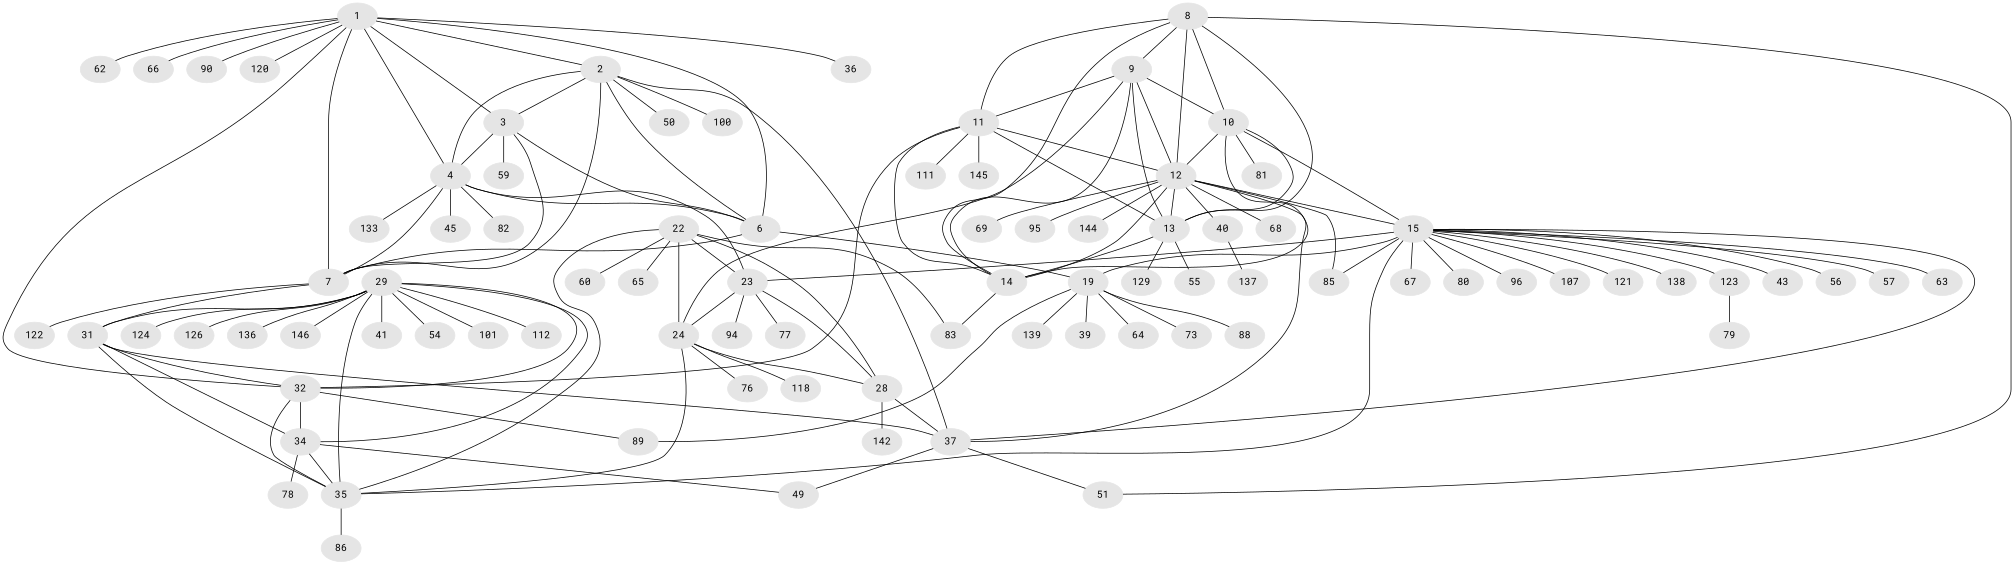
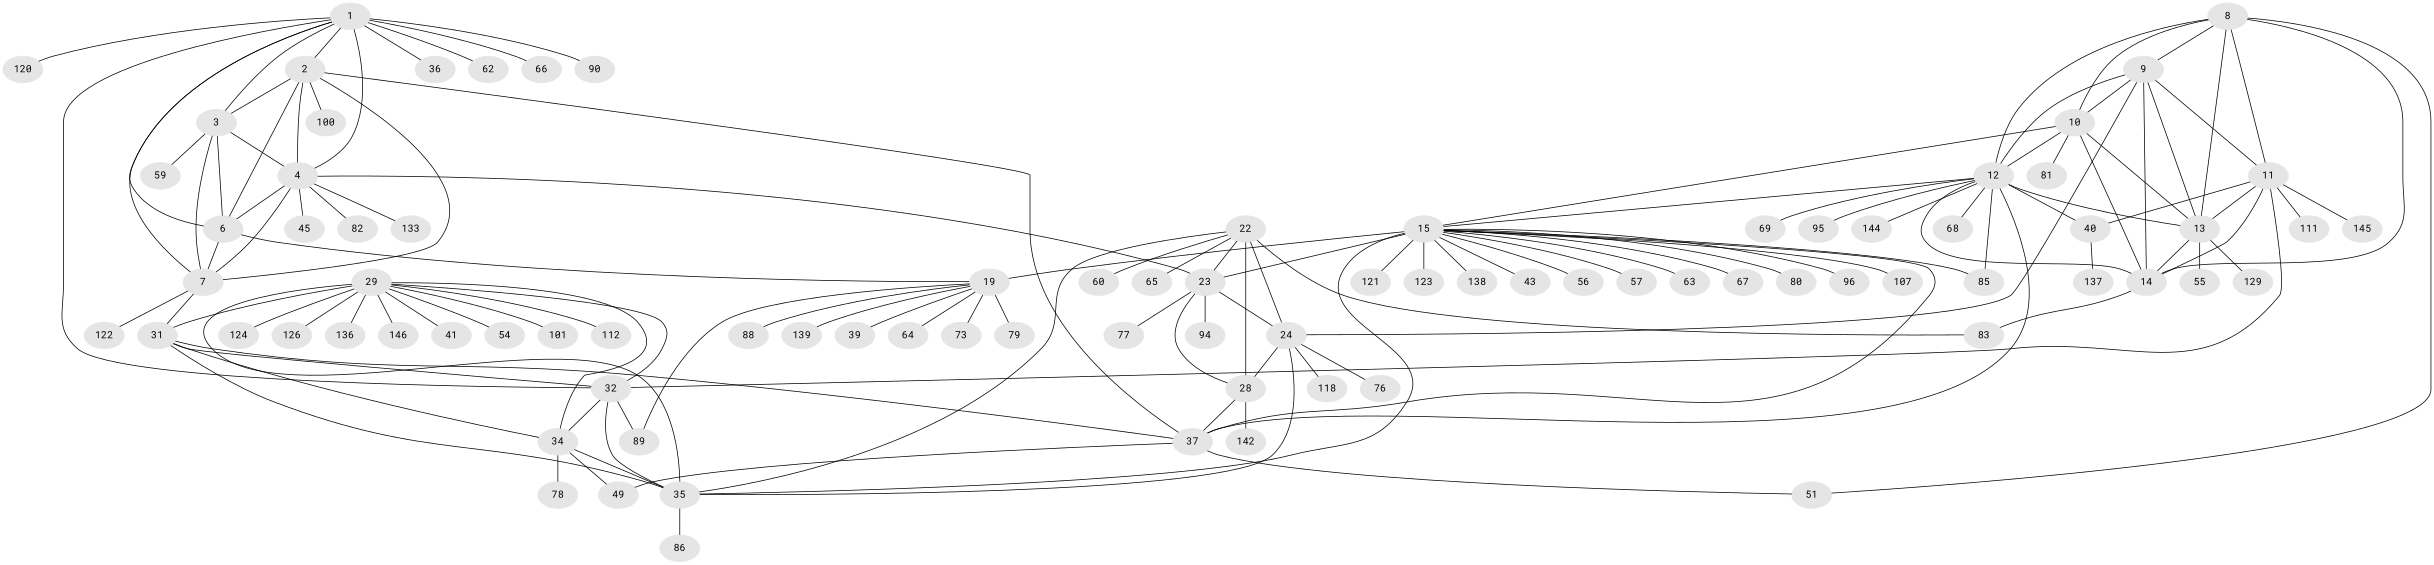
(669, 123) -> none
(1077, 149) -> (2179, 202)
(1730, 309) -> (1002, 309)
